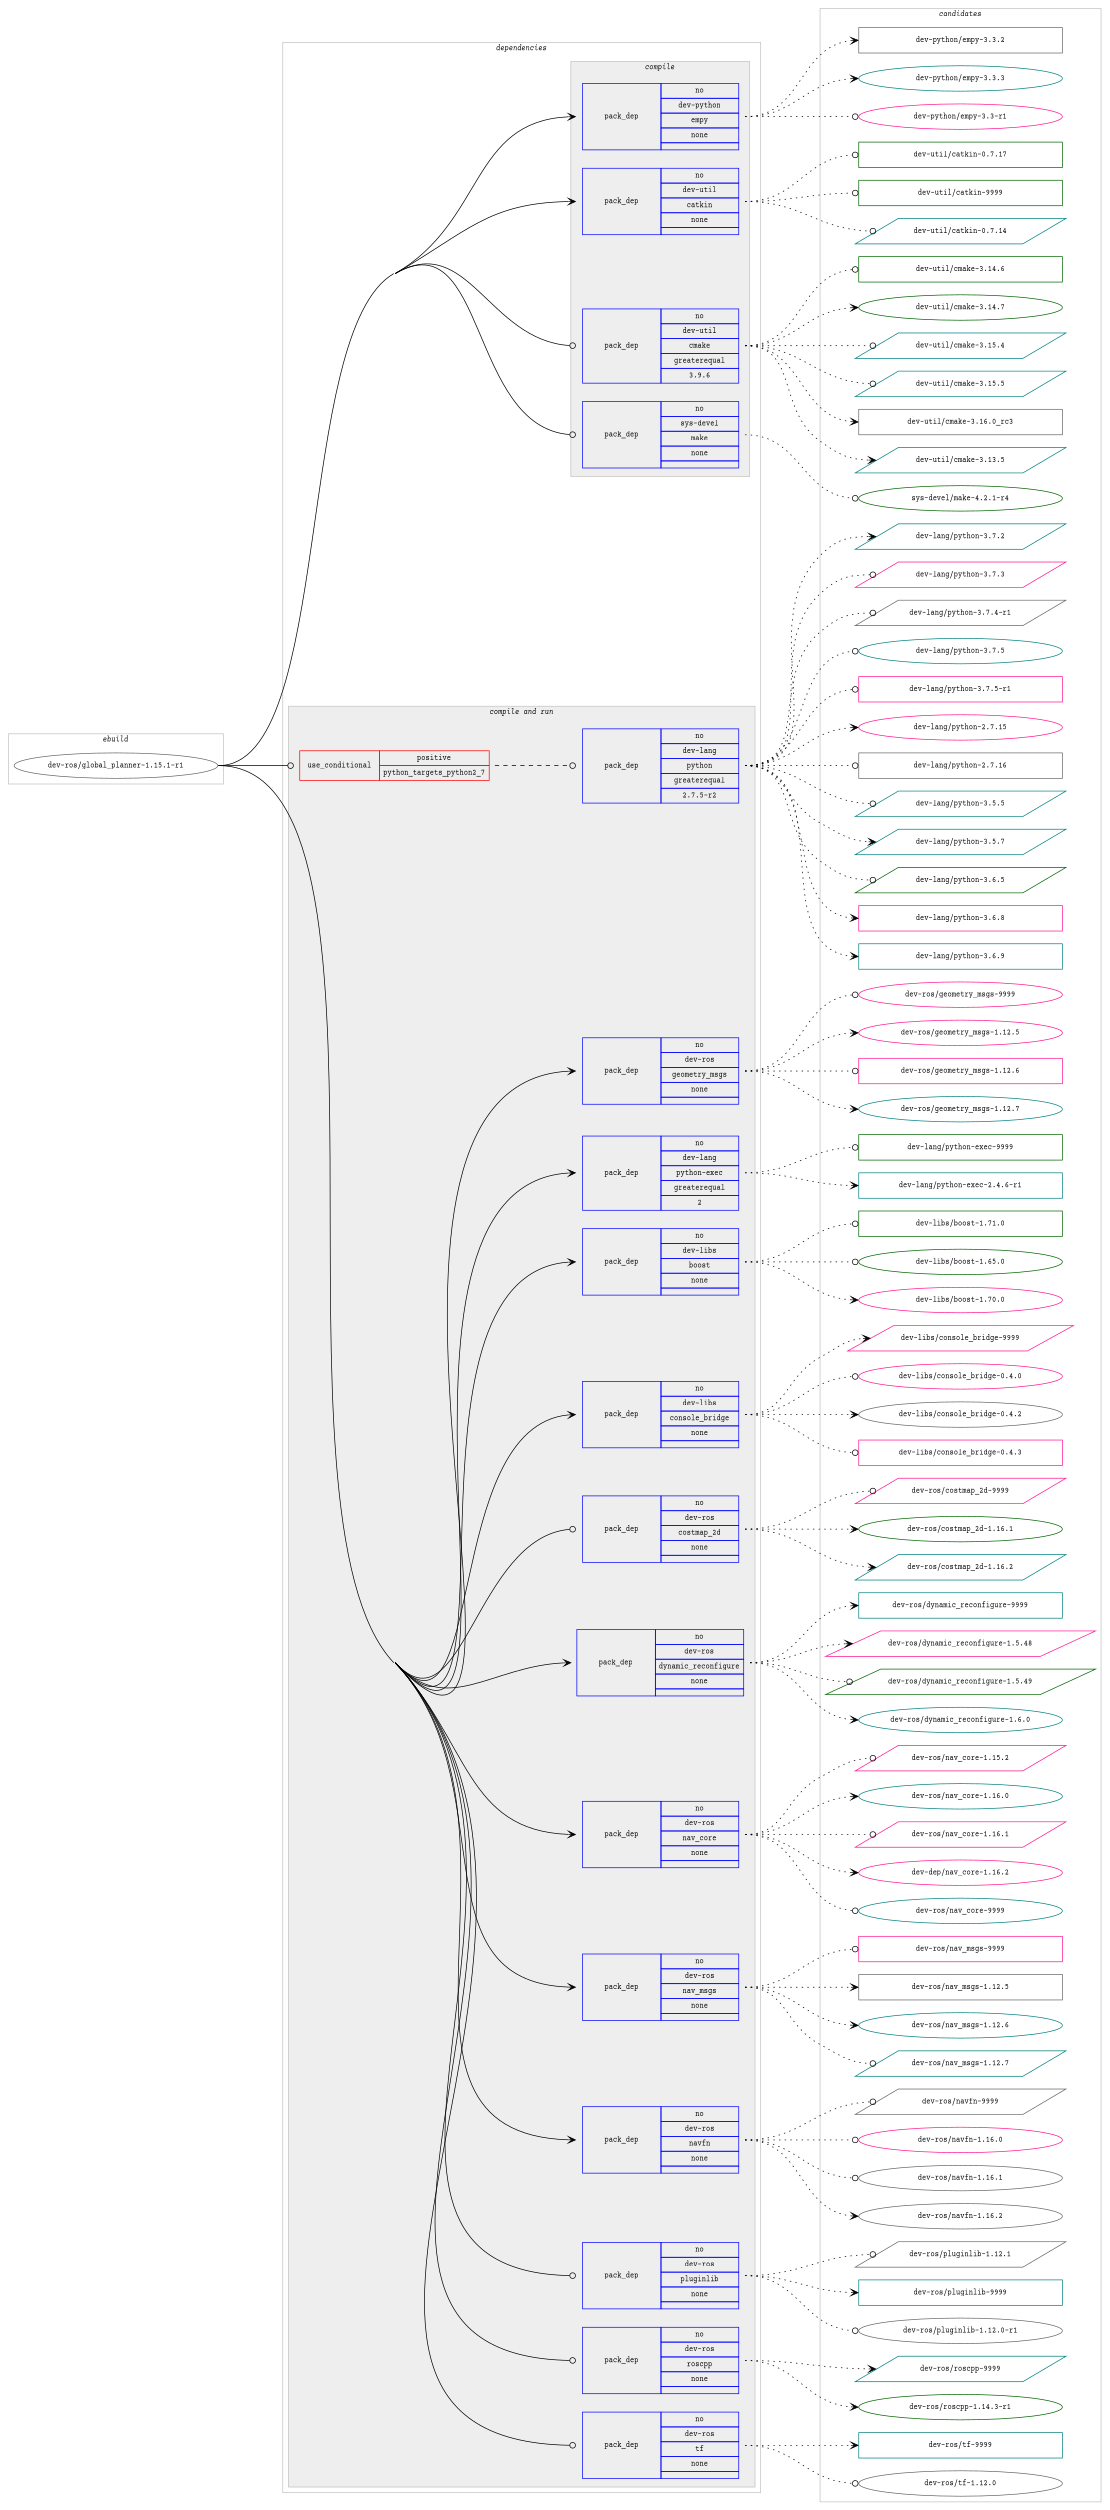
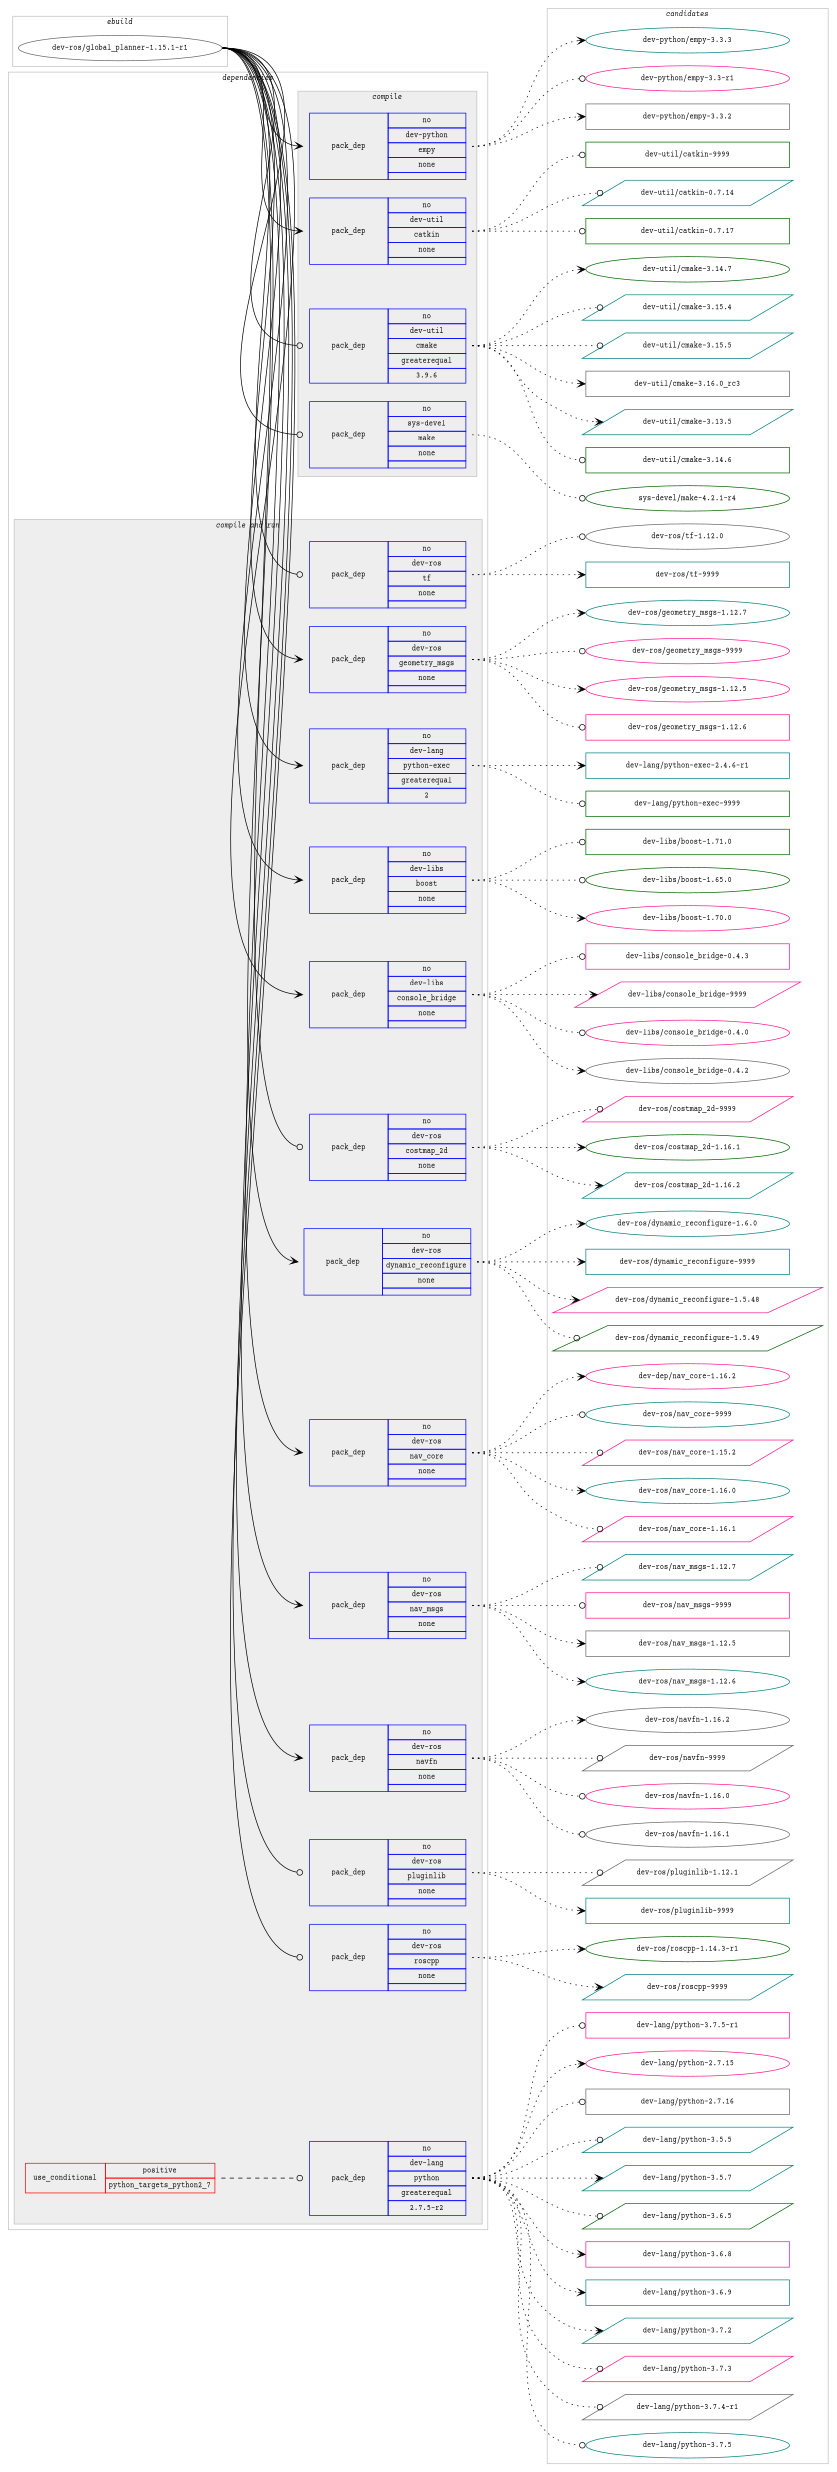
(253, 766) -> none
(961, 2331) -> none
